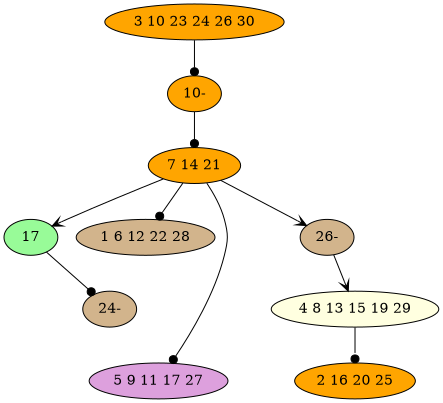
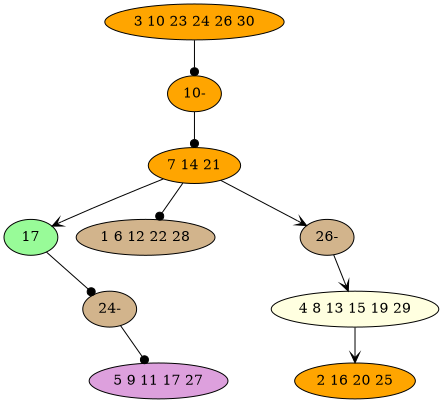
(219, 272) -> (131, 341)
(355, 340) -> (355, 340)
